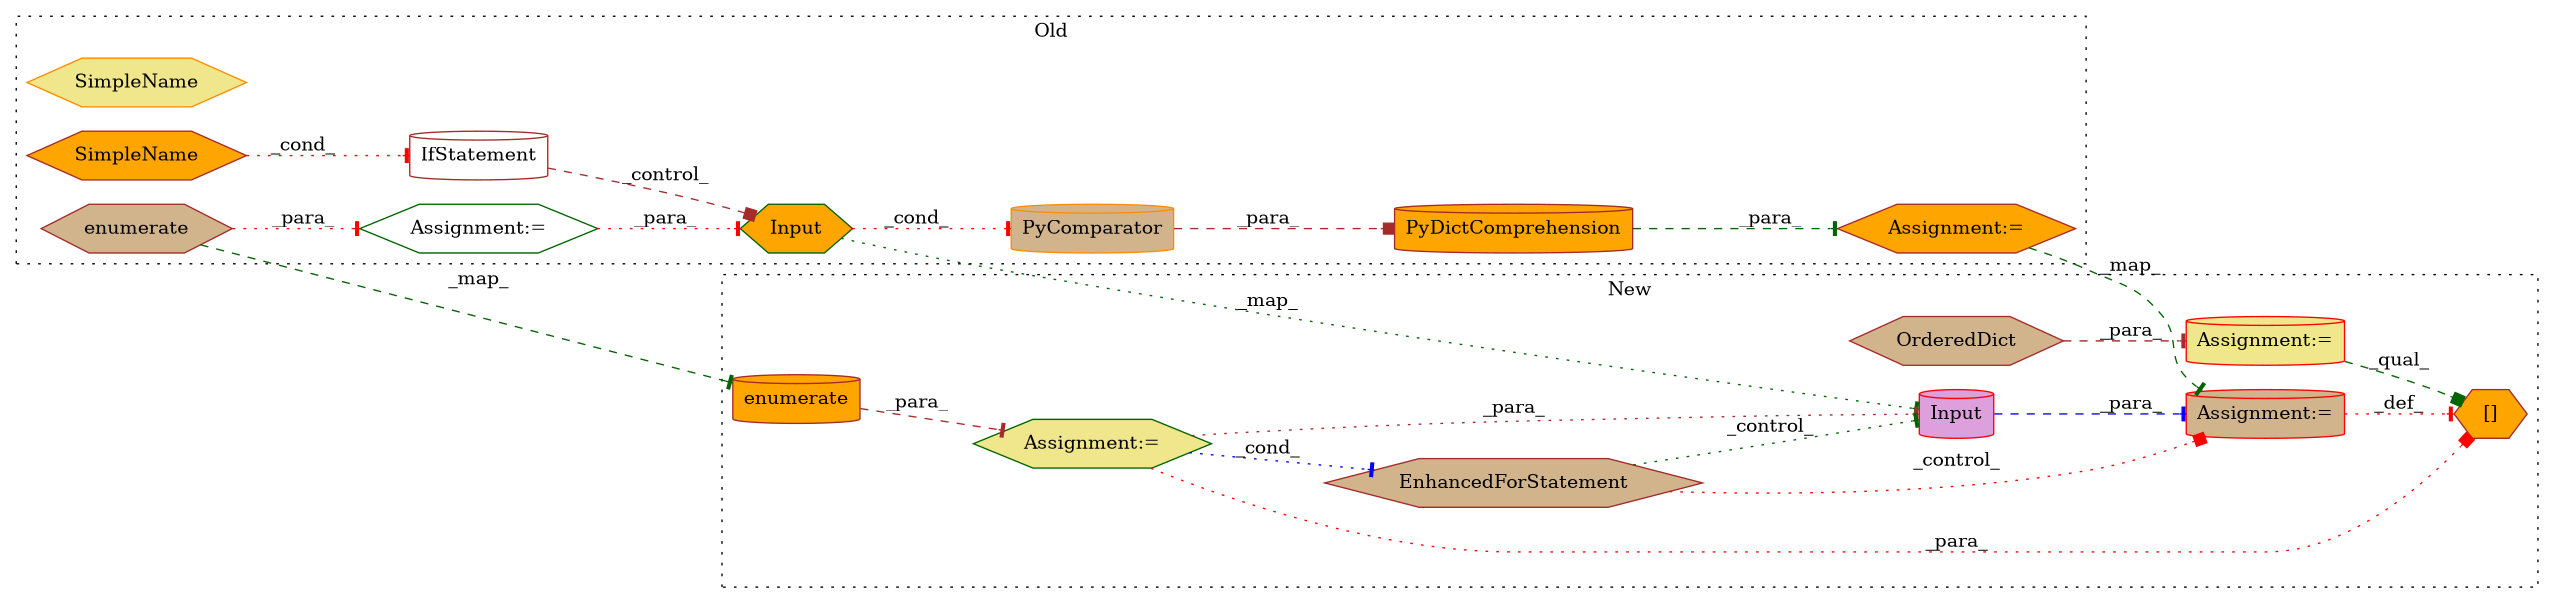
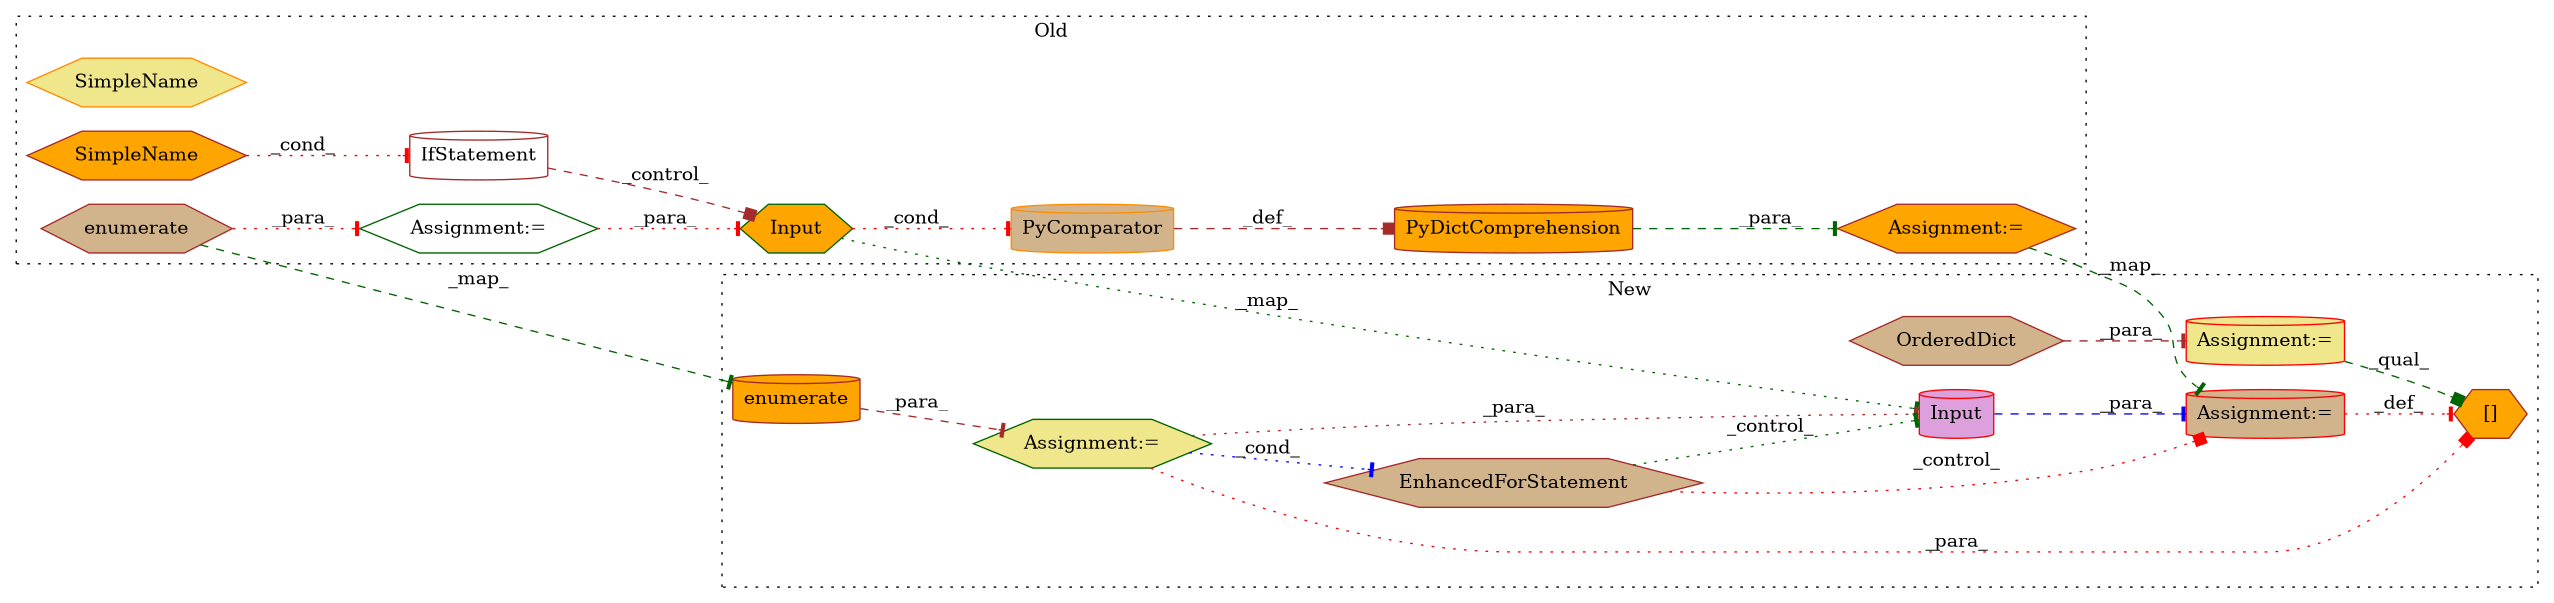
(1268, 218) -> (1268, 218)
